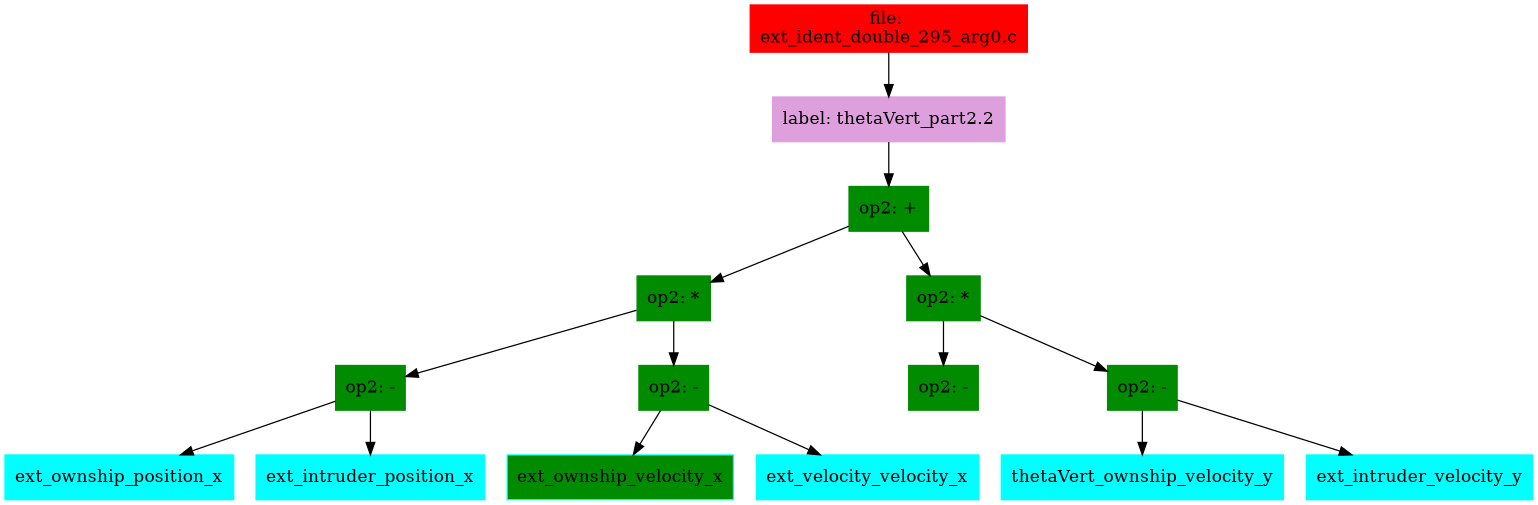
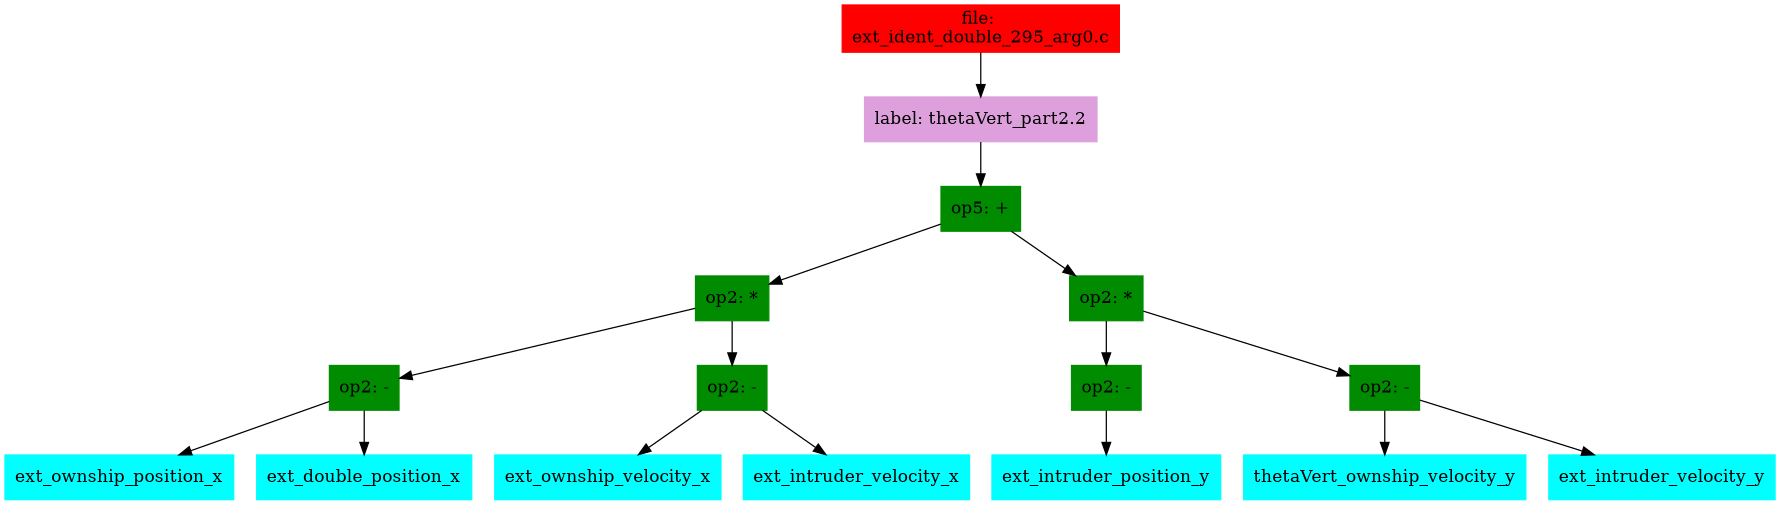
(889, 209) -> (981, 209)
(370, 477) -> (364, 477)
(620, 477) -> (608, 477)
(868, 477) -> (856, 477)
none -> (1106, 477)
